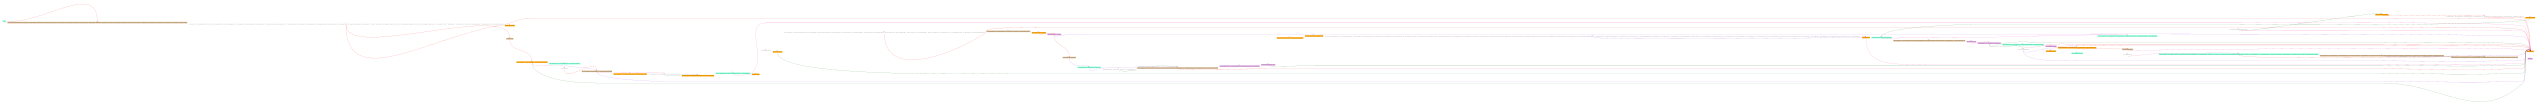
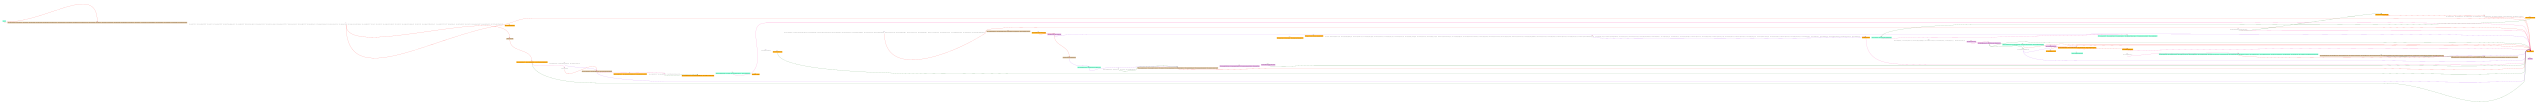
(1929, 41) -> (1929, 41)
(2128, 49) -> (2128, 49)
(565, 64) -> (565, 64)
